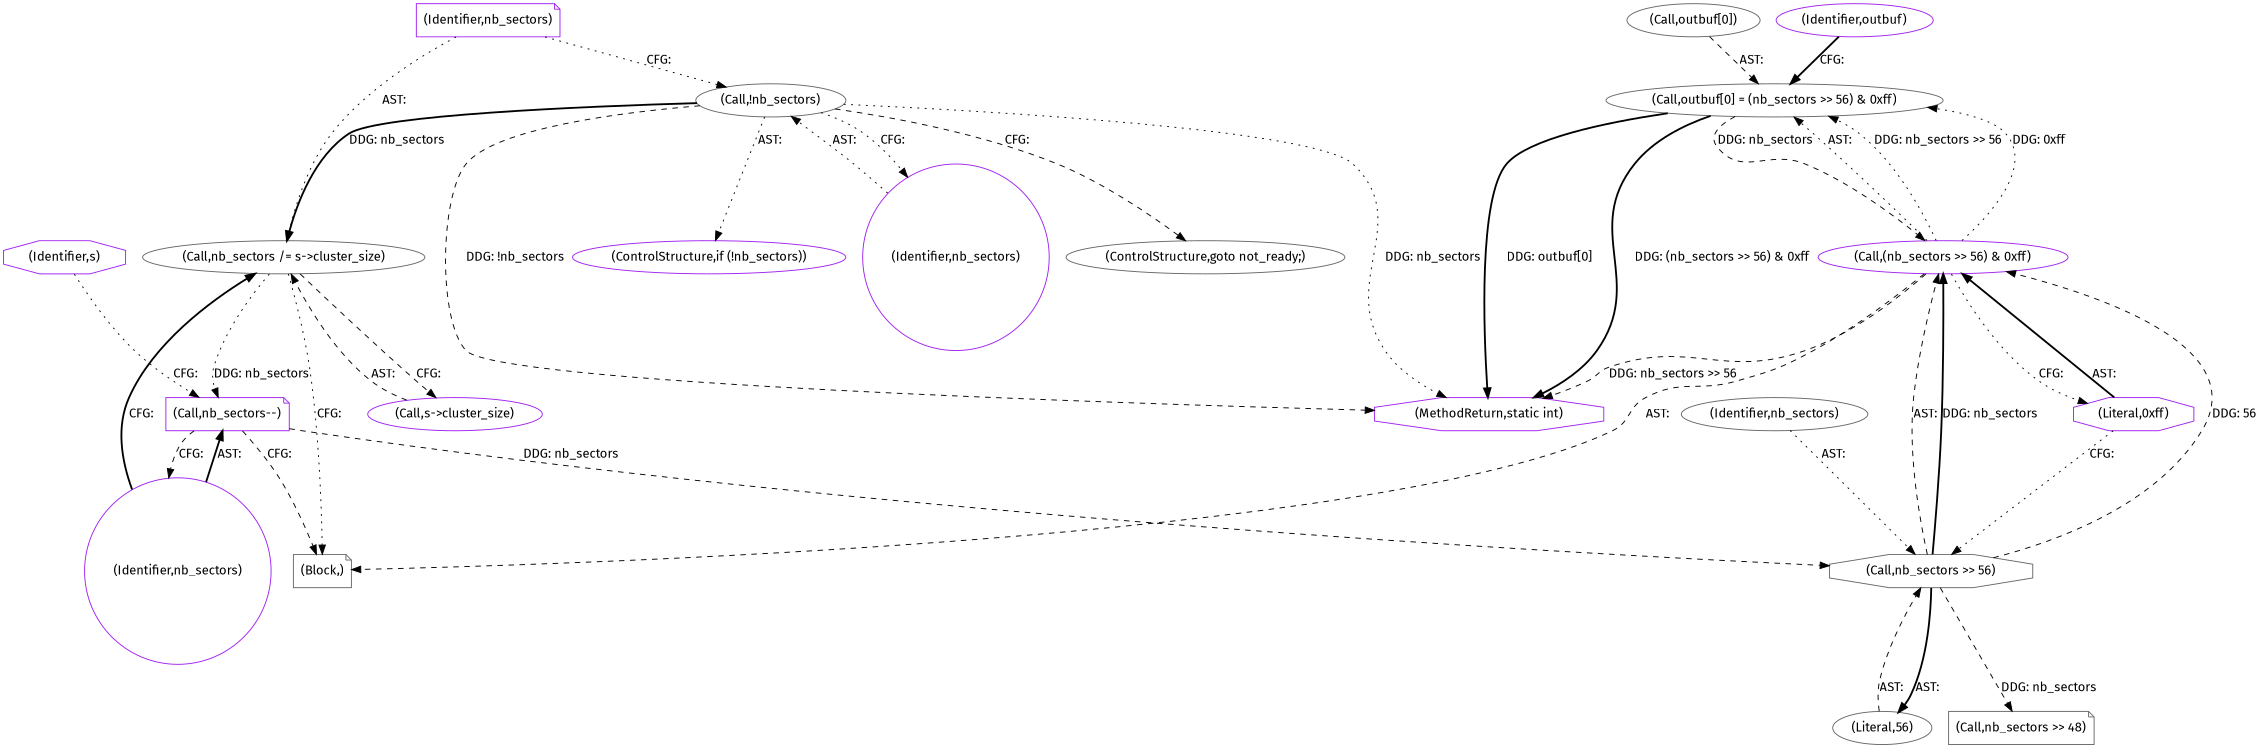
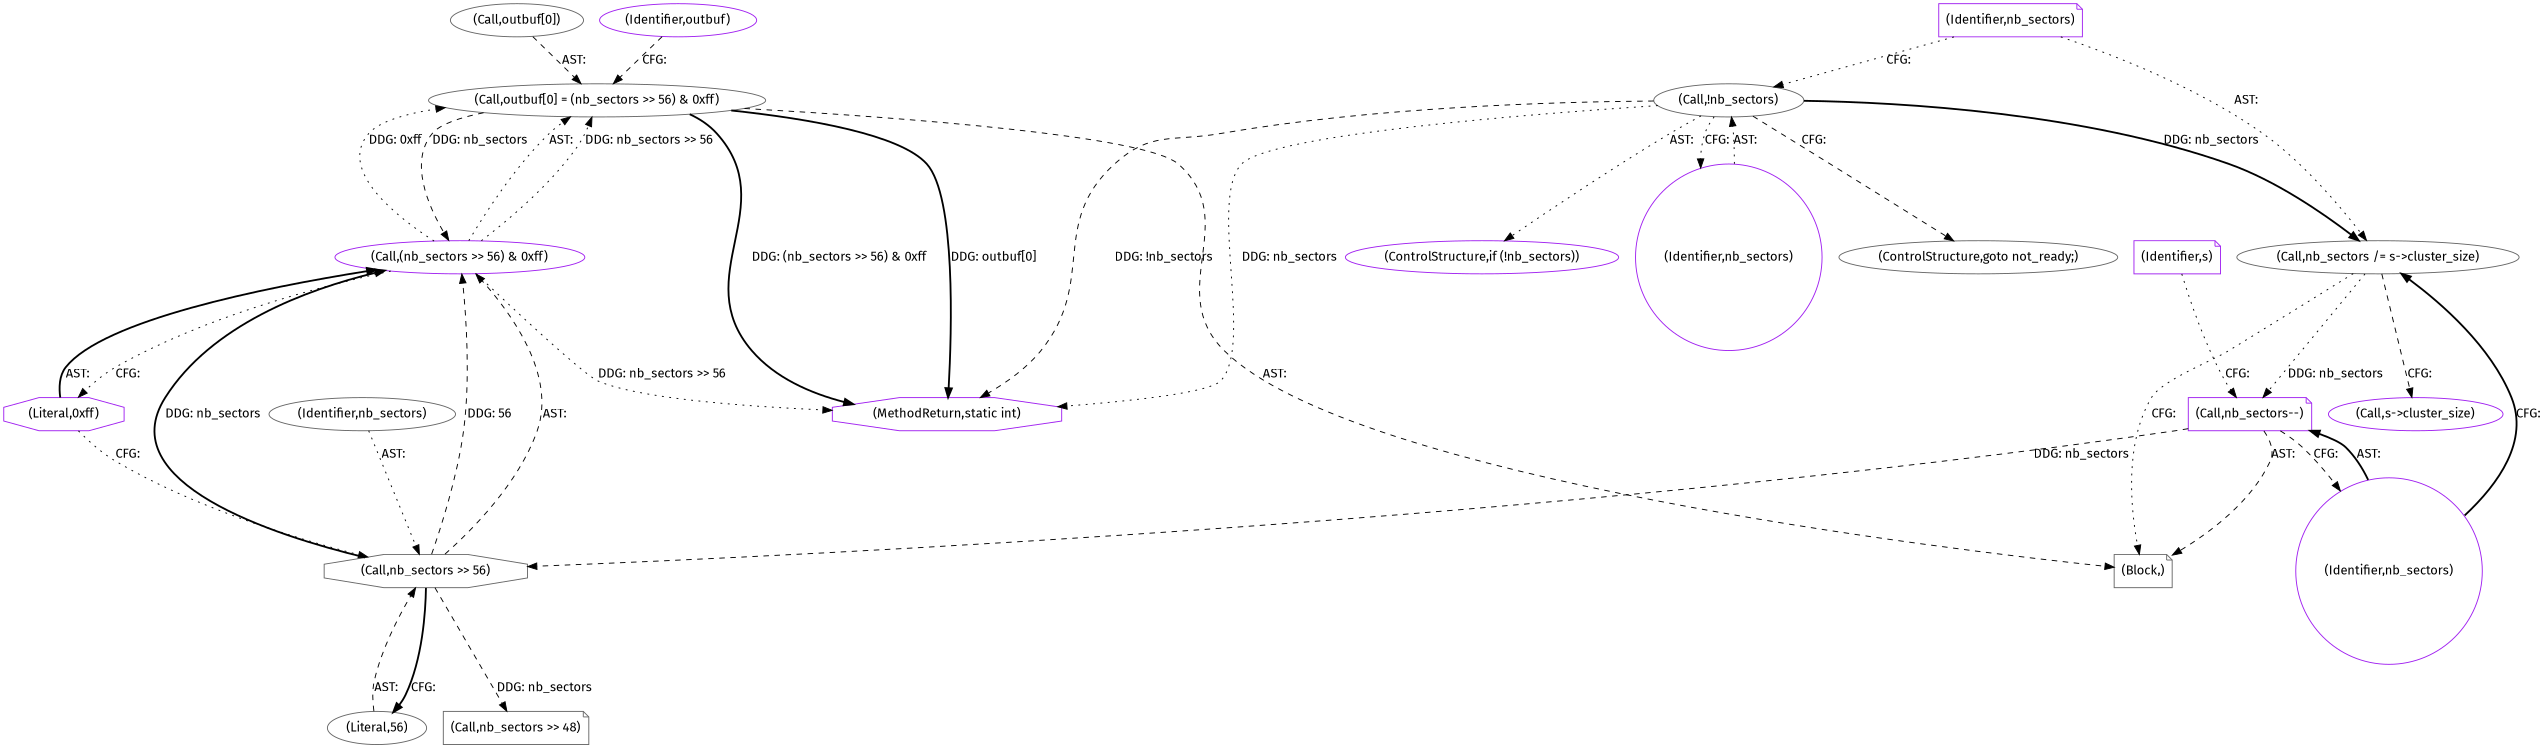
(1818, 57) -> (641, 57)
(65, 257) -> (2177, 257)
(341, 351) -> none
(1747, 361) -> (629, 390)
(281, 454) -> (2285, 454)
(1211, 516) -> (1344, 416)
(1929, 688) -> (425, 688)
